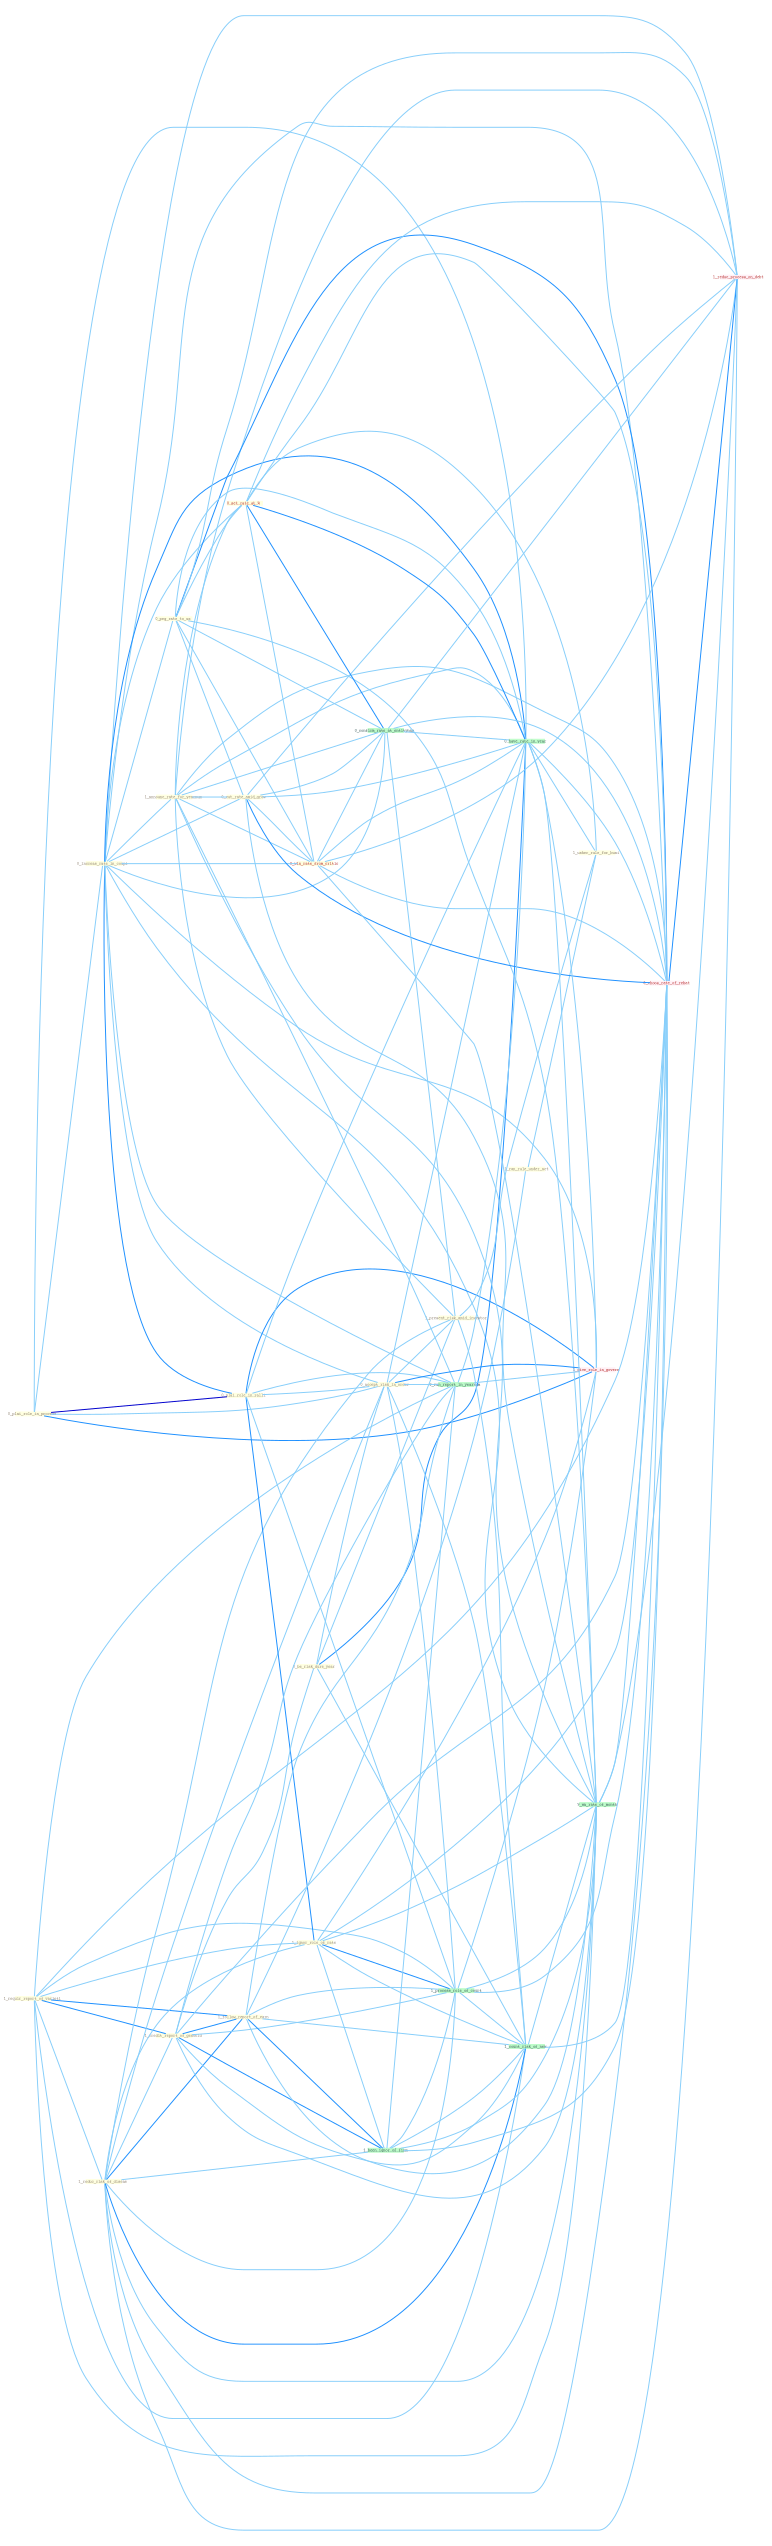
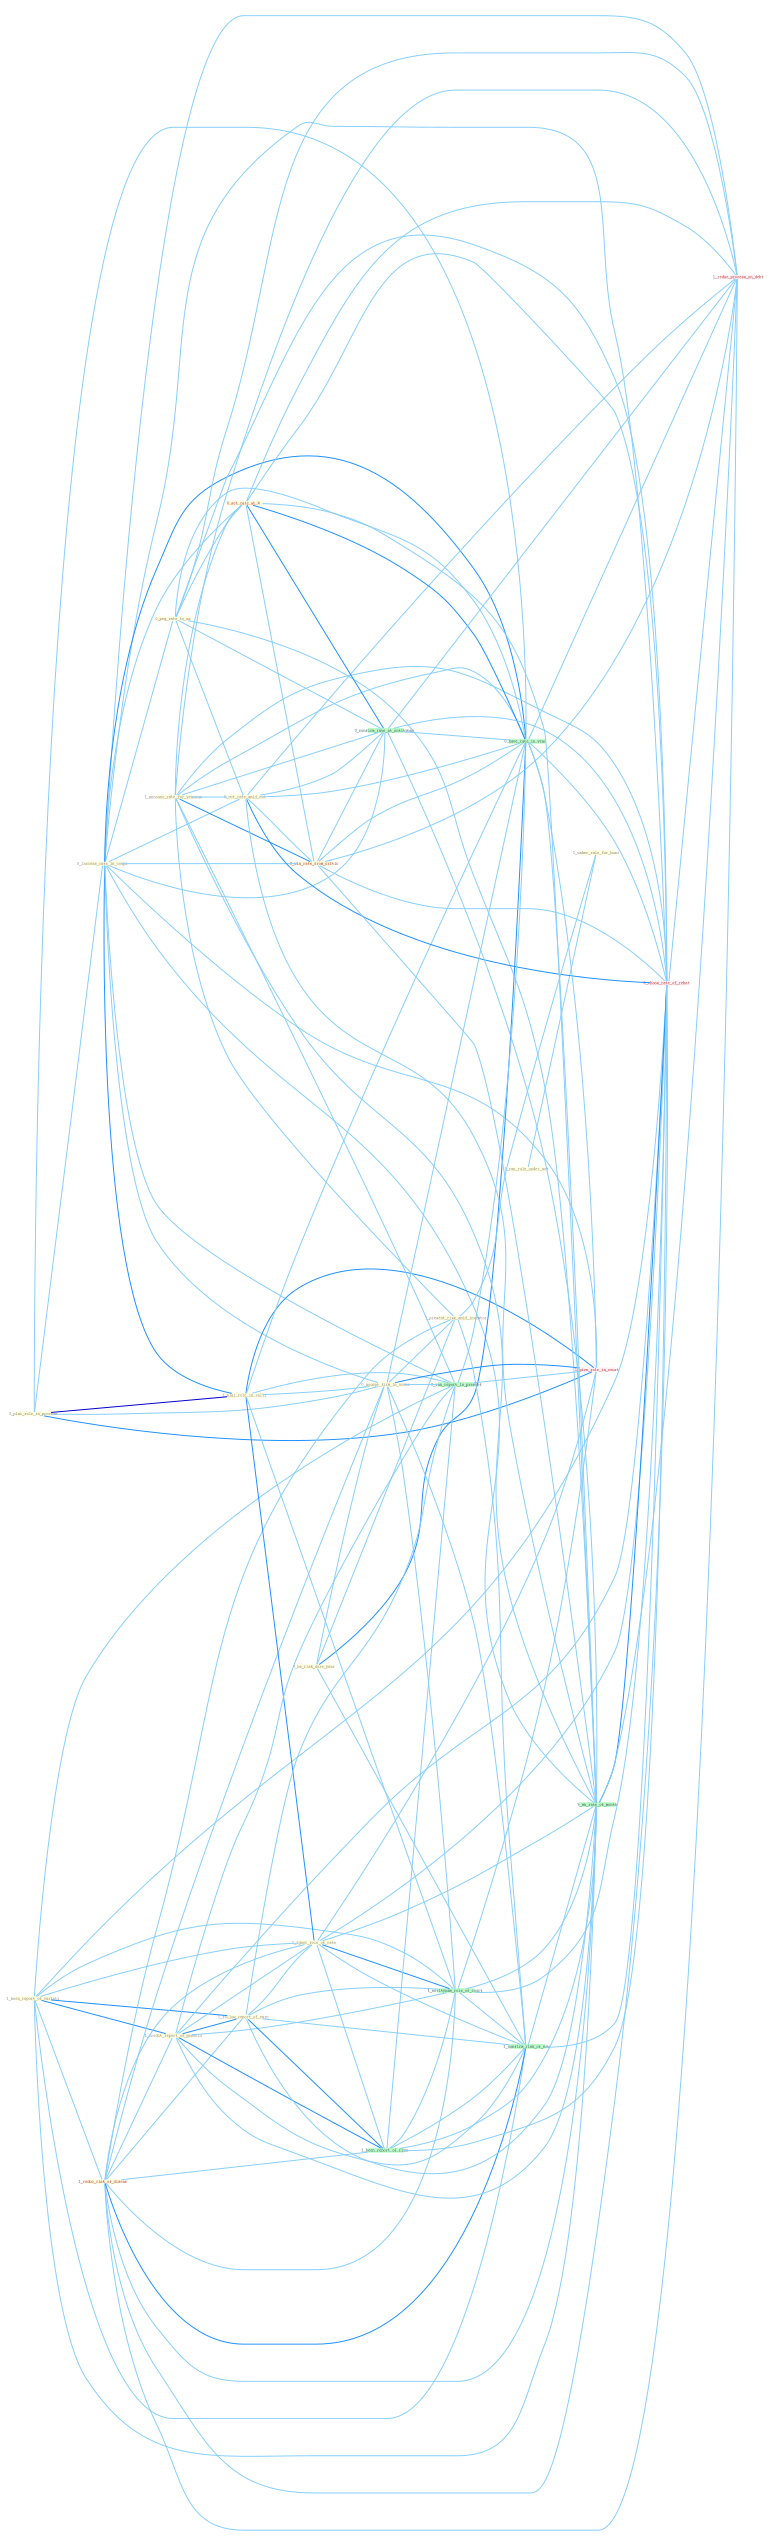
(586, 323) -> (586, 323)
(502, 521) -> (549, 780)
(703, 630) -> (703, 630)
(245, 741) -> none
(245, 797) -> (245, 797)
(562, 797) -> (632, 509)
(242, 829) -> (242, 829)
(139, 830) -> none
(421, 1024) -> (552, 1199)
(597, 1370) -> (597, 1370)
(386, 1385) -> (386, 1385)
(456, 1385) -> (456, 1385)
(245, 1395) -> (245, 1395)
(645, 1396) -> (645, 1396)
(33, 1414) -> (33, 1414)
(414, 1626) -> (280, 1980)
(260, 1858) -> (242, 1991)
(456, 1991) -> (456, 1991)
(33, 1998) -> (33, 1998)
(527, 2046) -> (527, 2046)
(174, 2099) -> (174, 2099)
(386, 2150) -> (386, 2150)
(104, 2182) -> (104, 2182)
